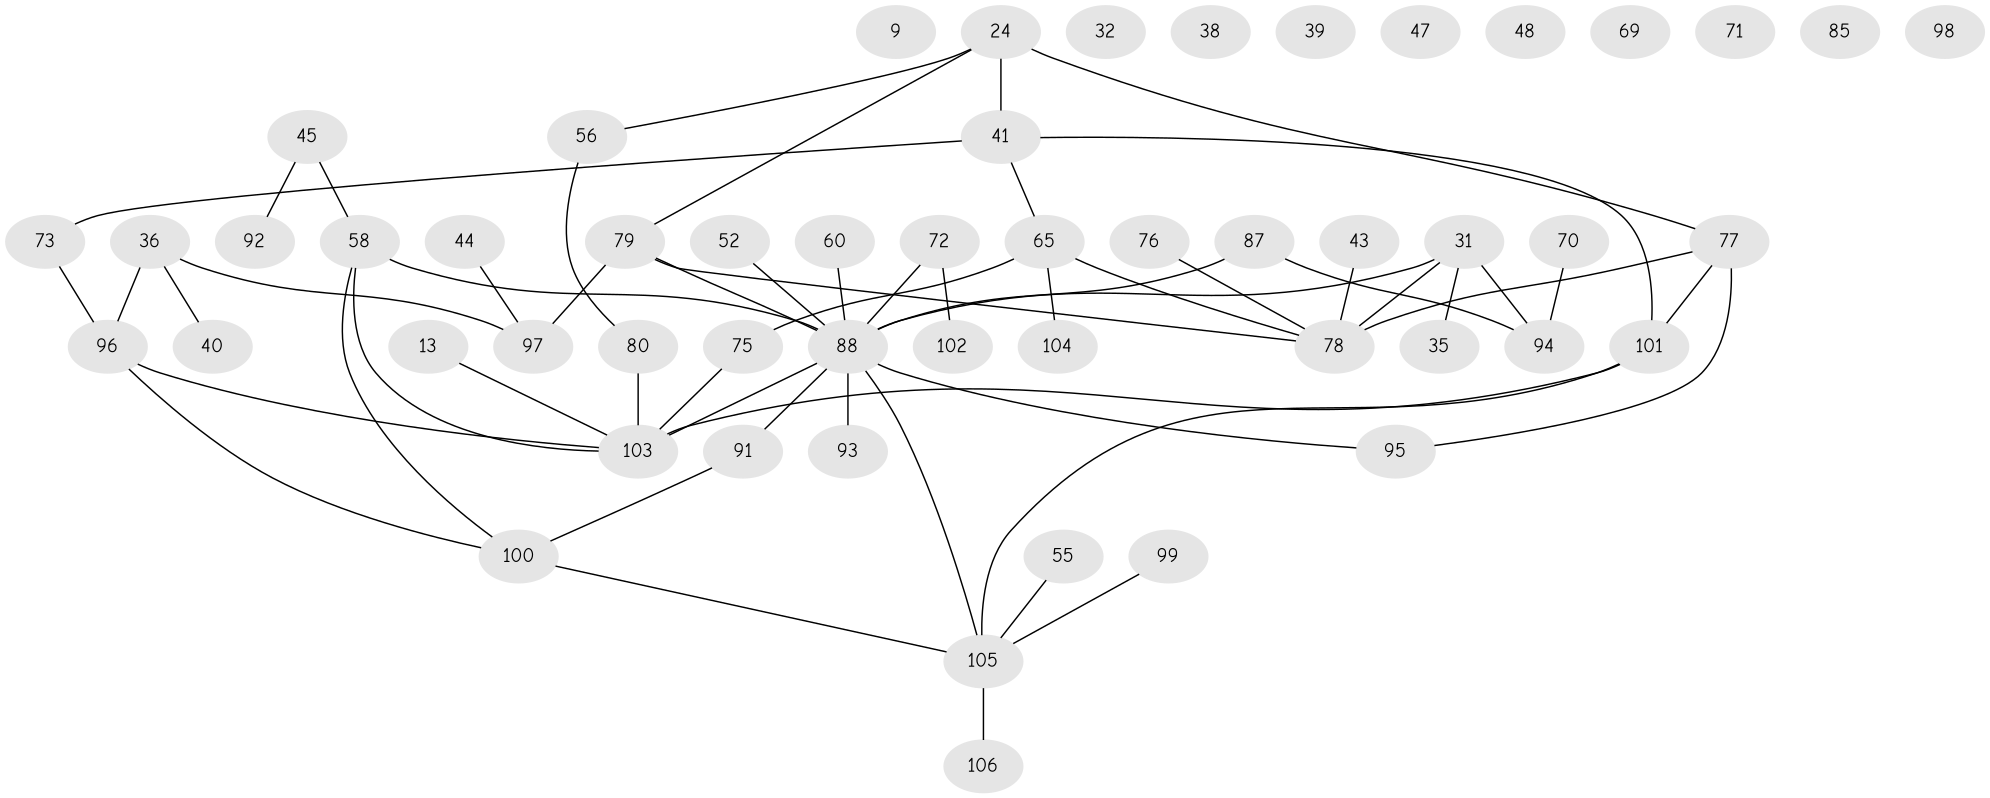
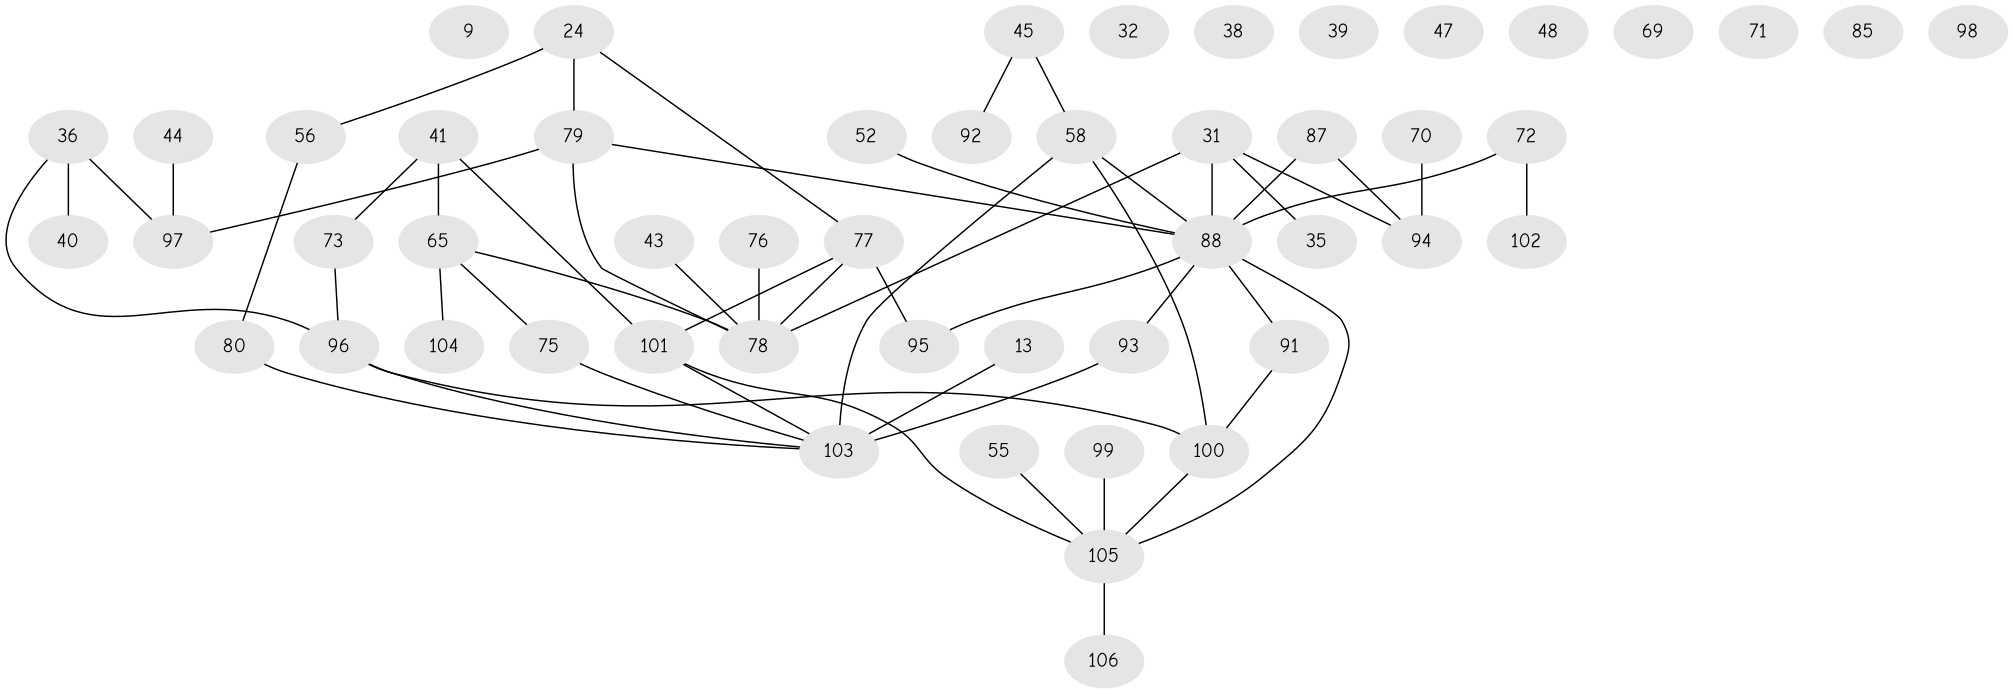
(1001, 85) -> none
(835, 242) -> none
(743, 399) -> (982, 407)
